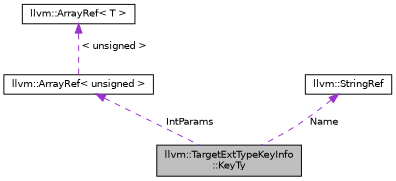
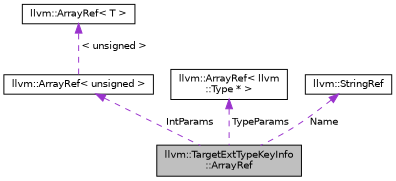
none -> (229, 84)
(229, 161) -> (229, 161)
